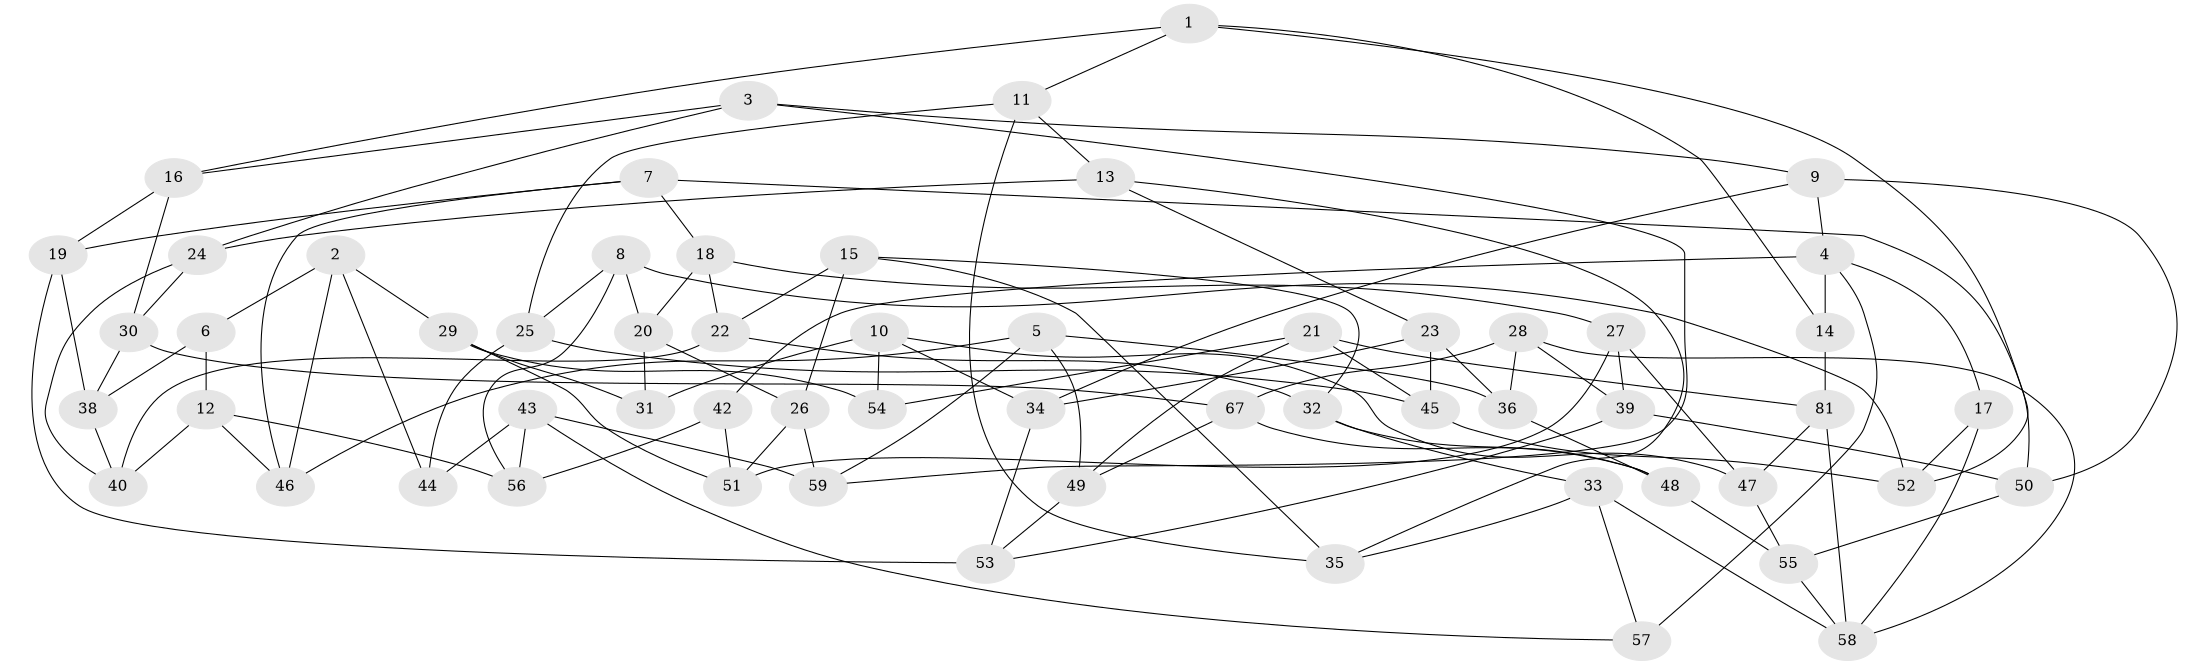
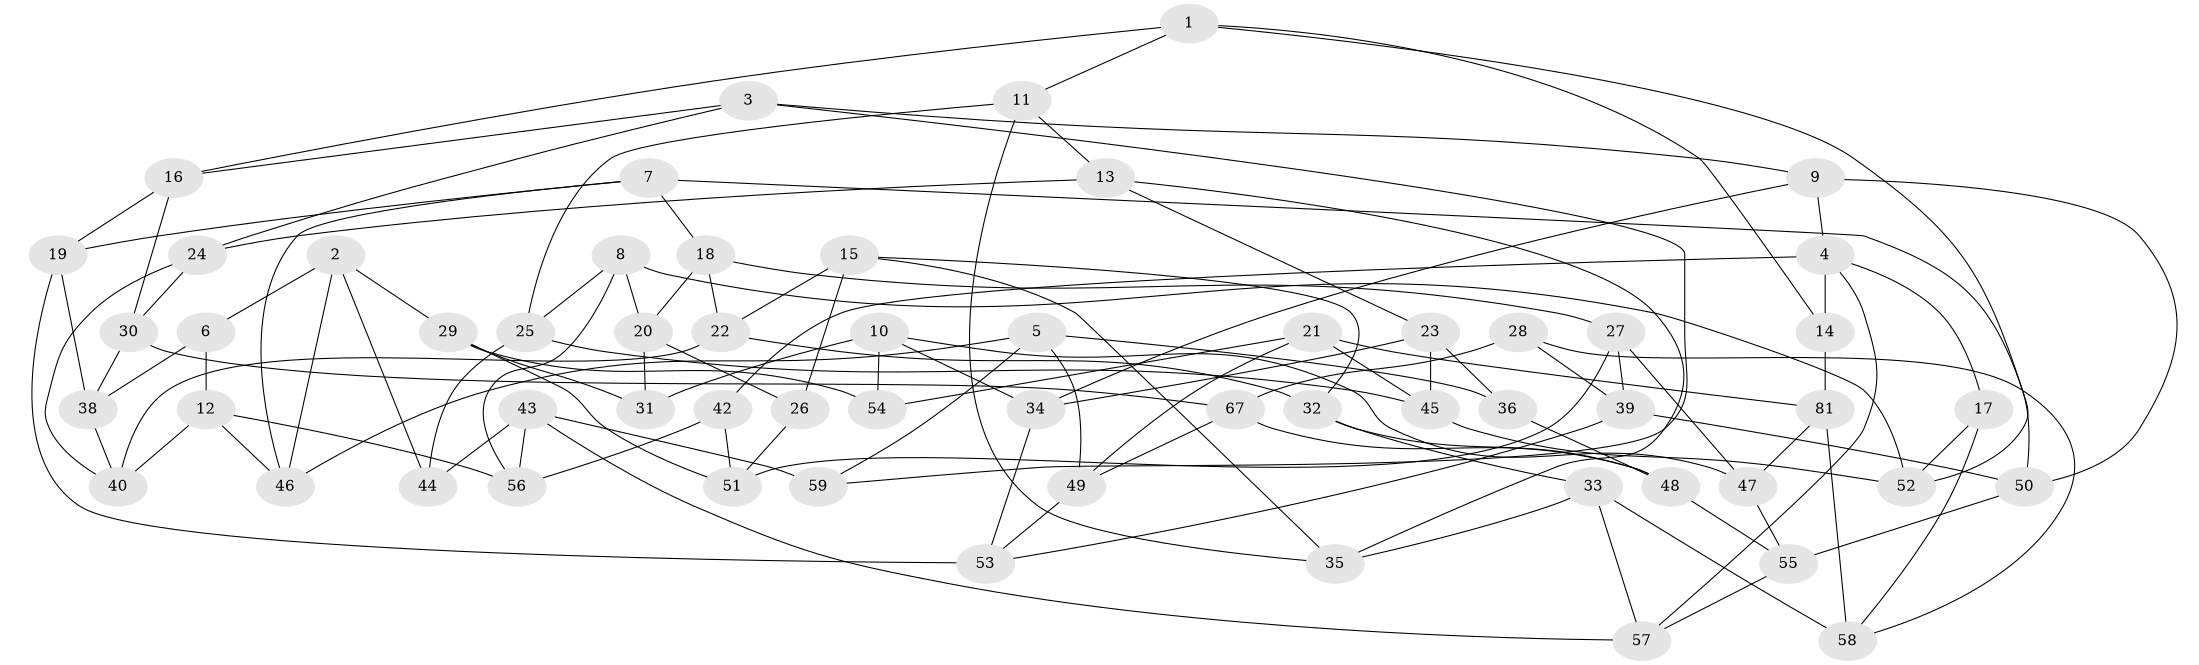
(1512, 377) -> none
(809, 448) -> none
(1818, 603) -> (1715, 603)
